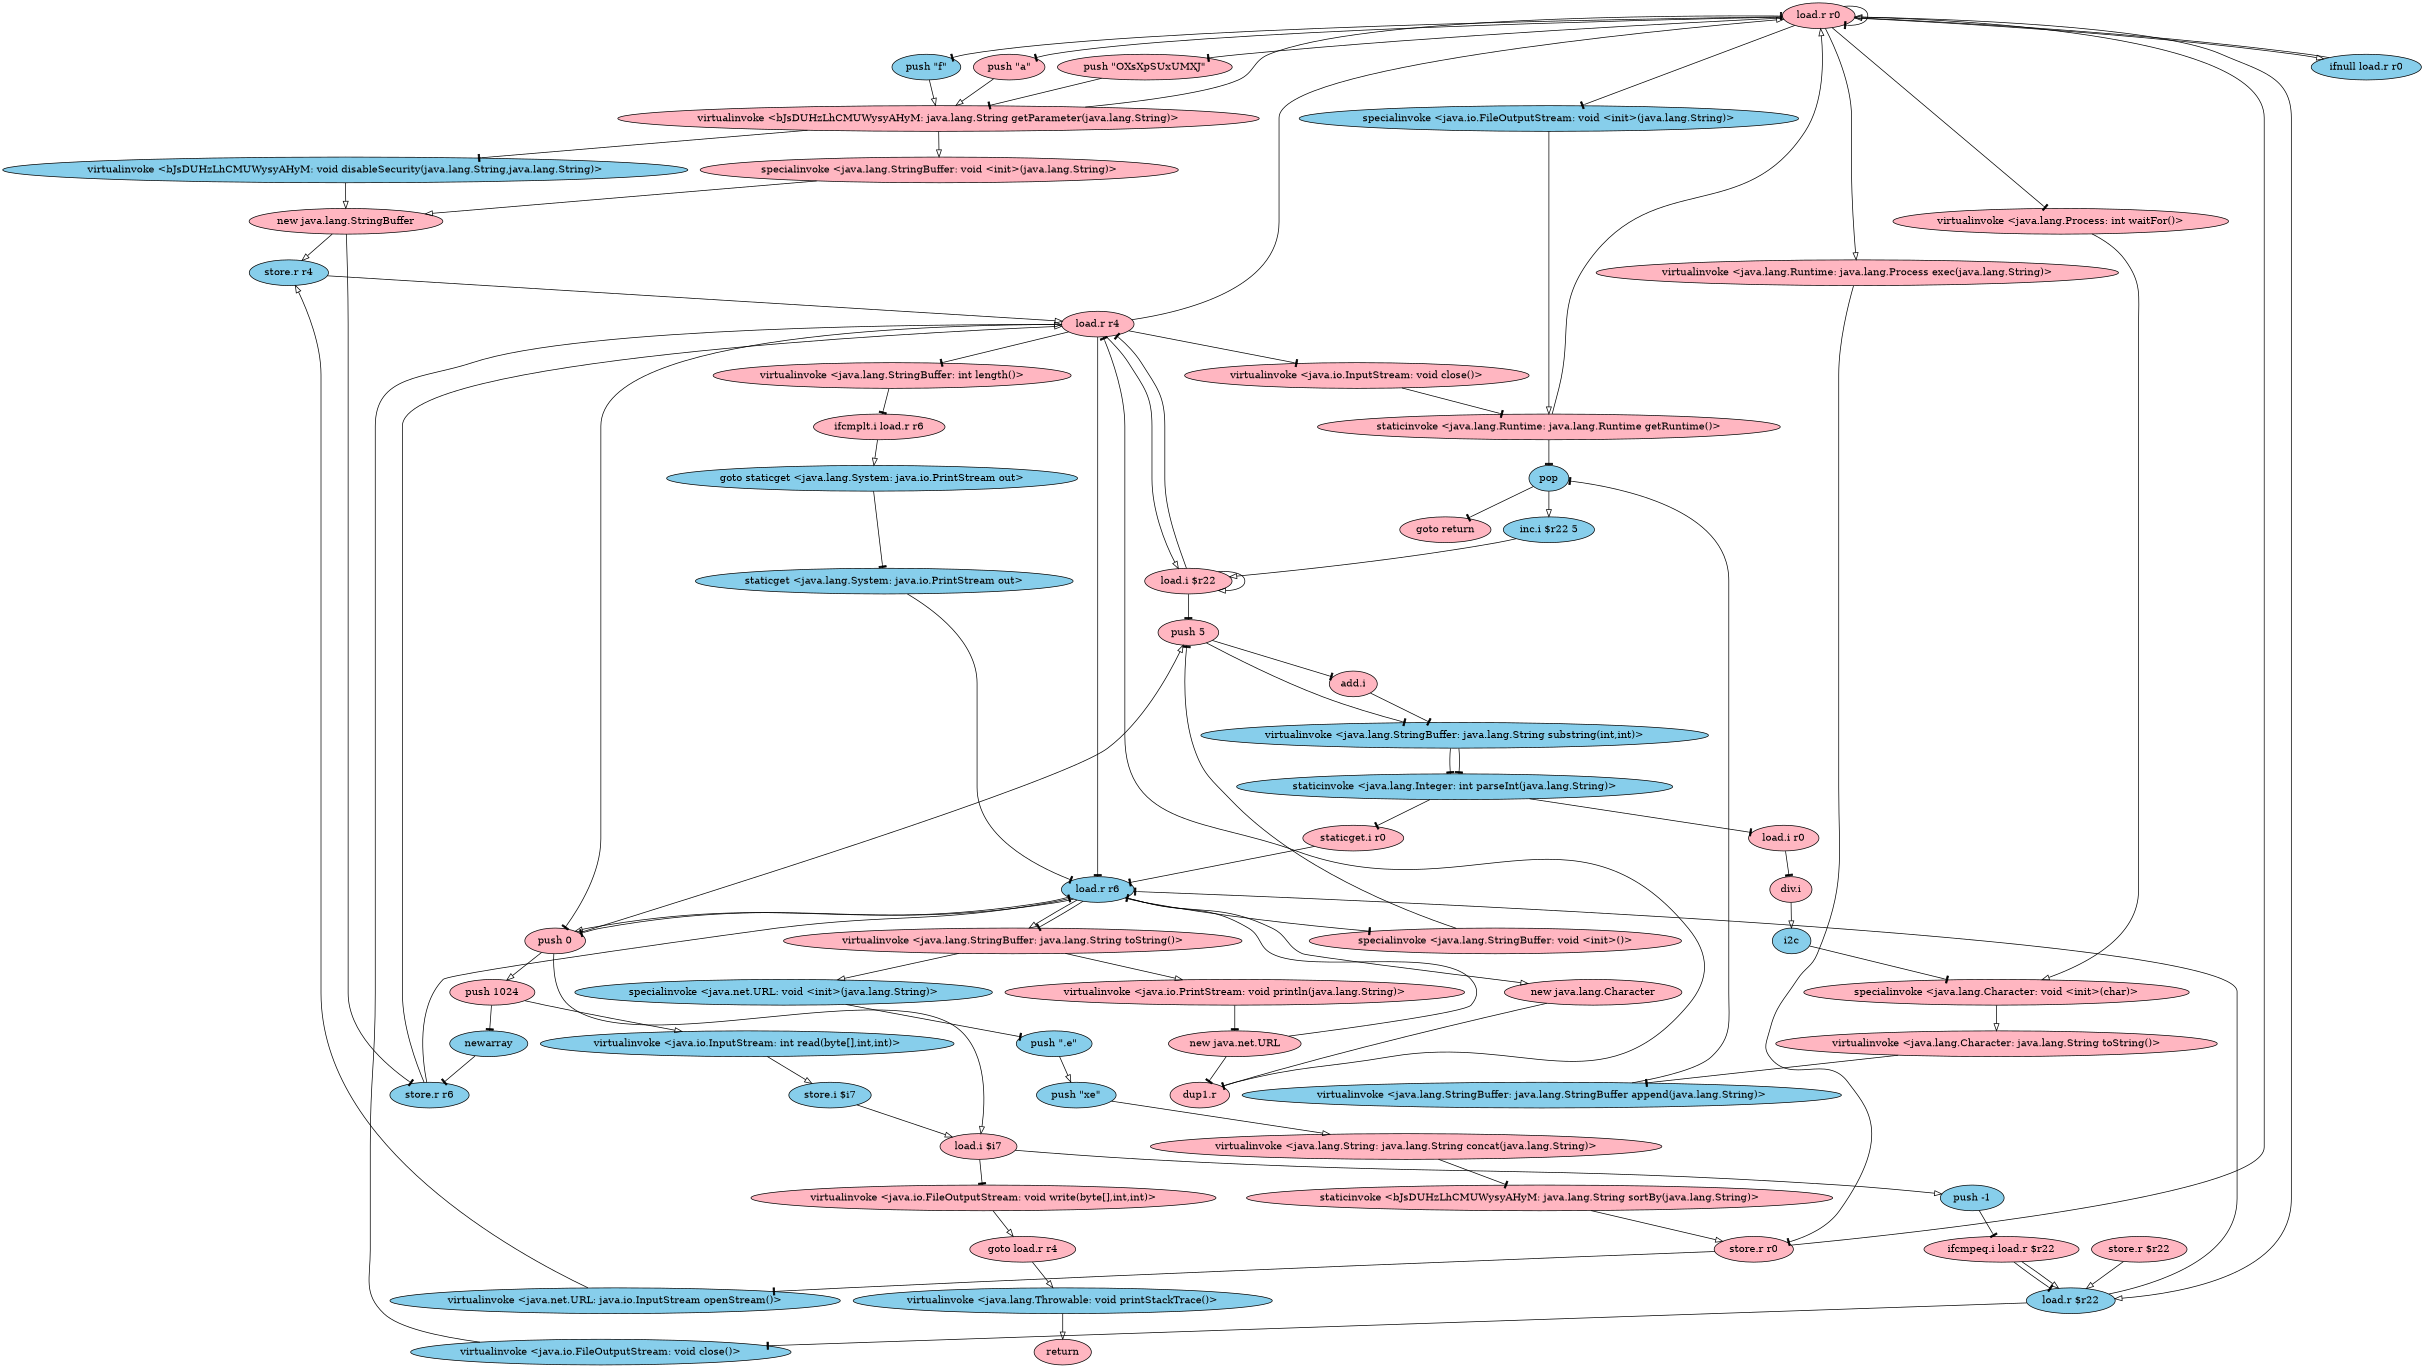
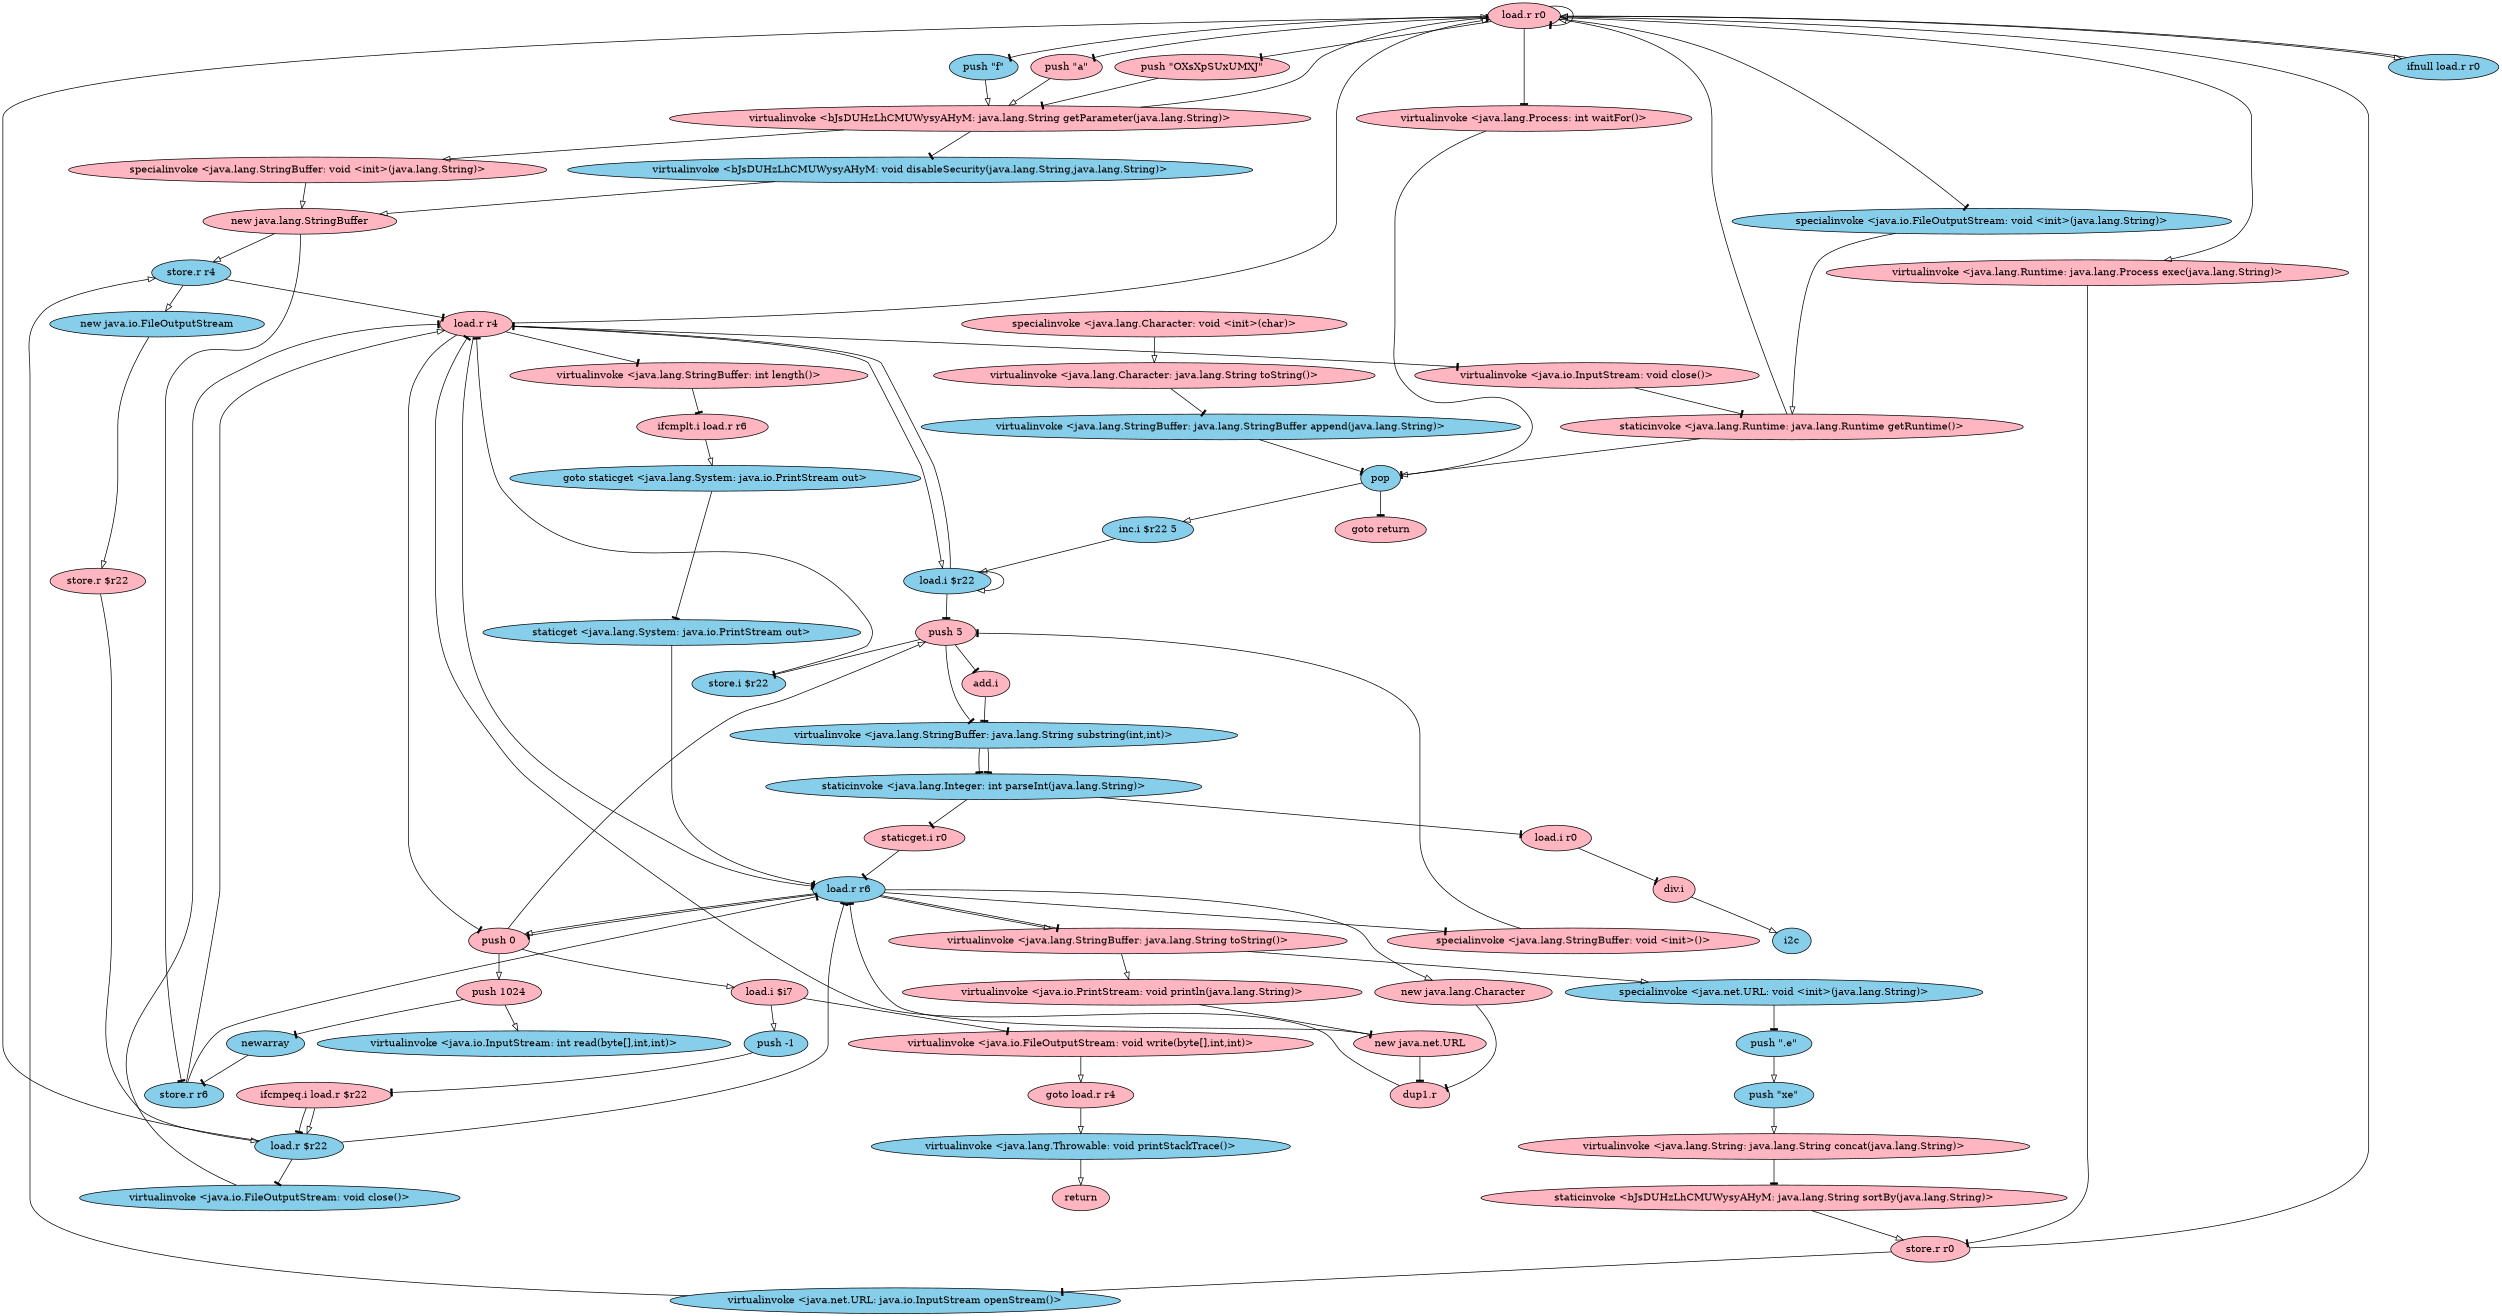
(691, 298) -> (333, 298)
none -> (157, 324)
(2291, 530) -> (134, 80)
(375, 567) -> (193, 698)
(1188, 581) -> (947, 581)
(2139, 619) -> (1401, 379)
none -> (739, 684)
(1877, 962) -> none
(830, 1095) -> none
